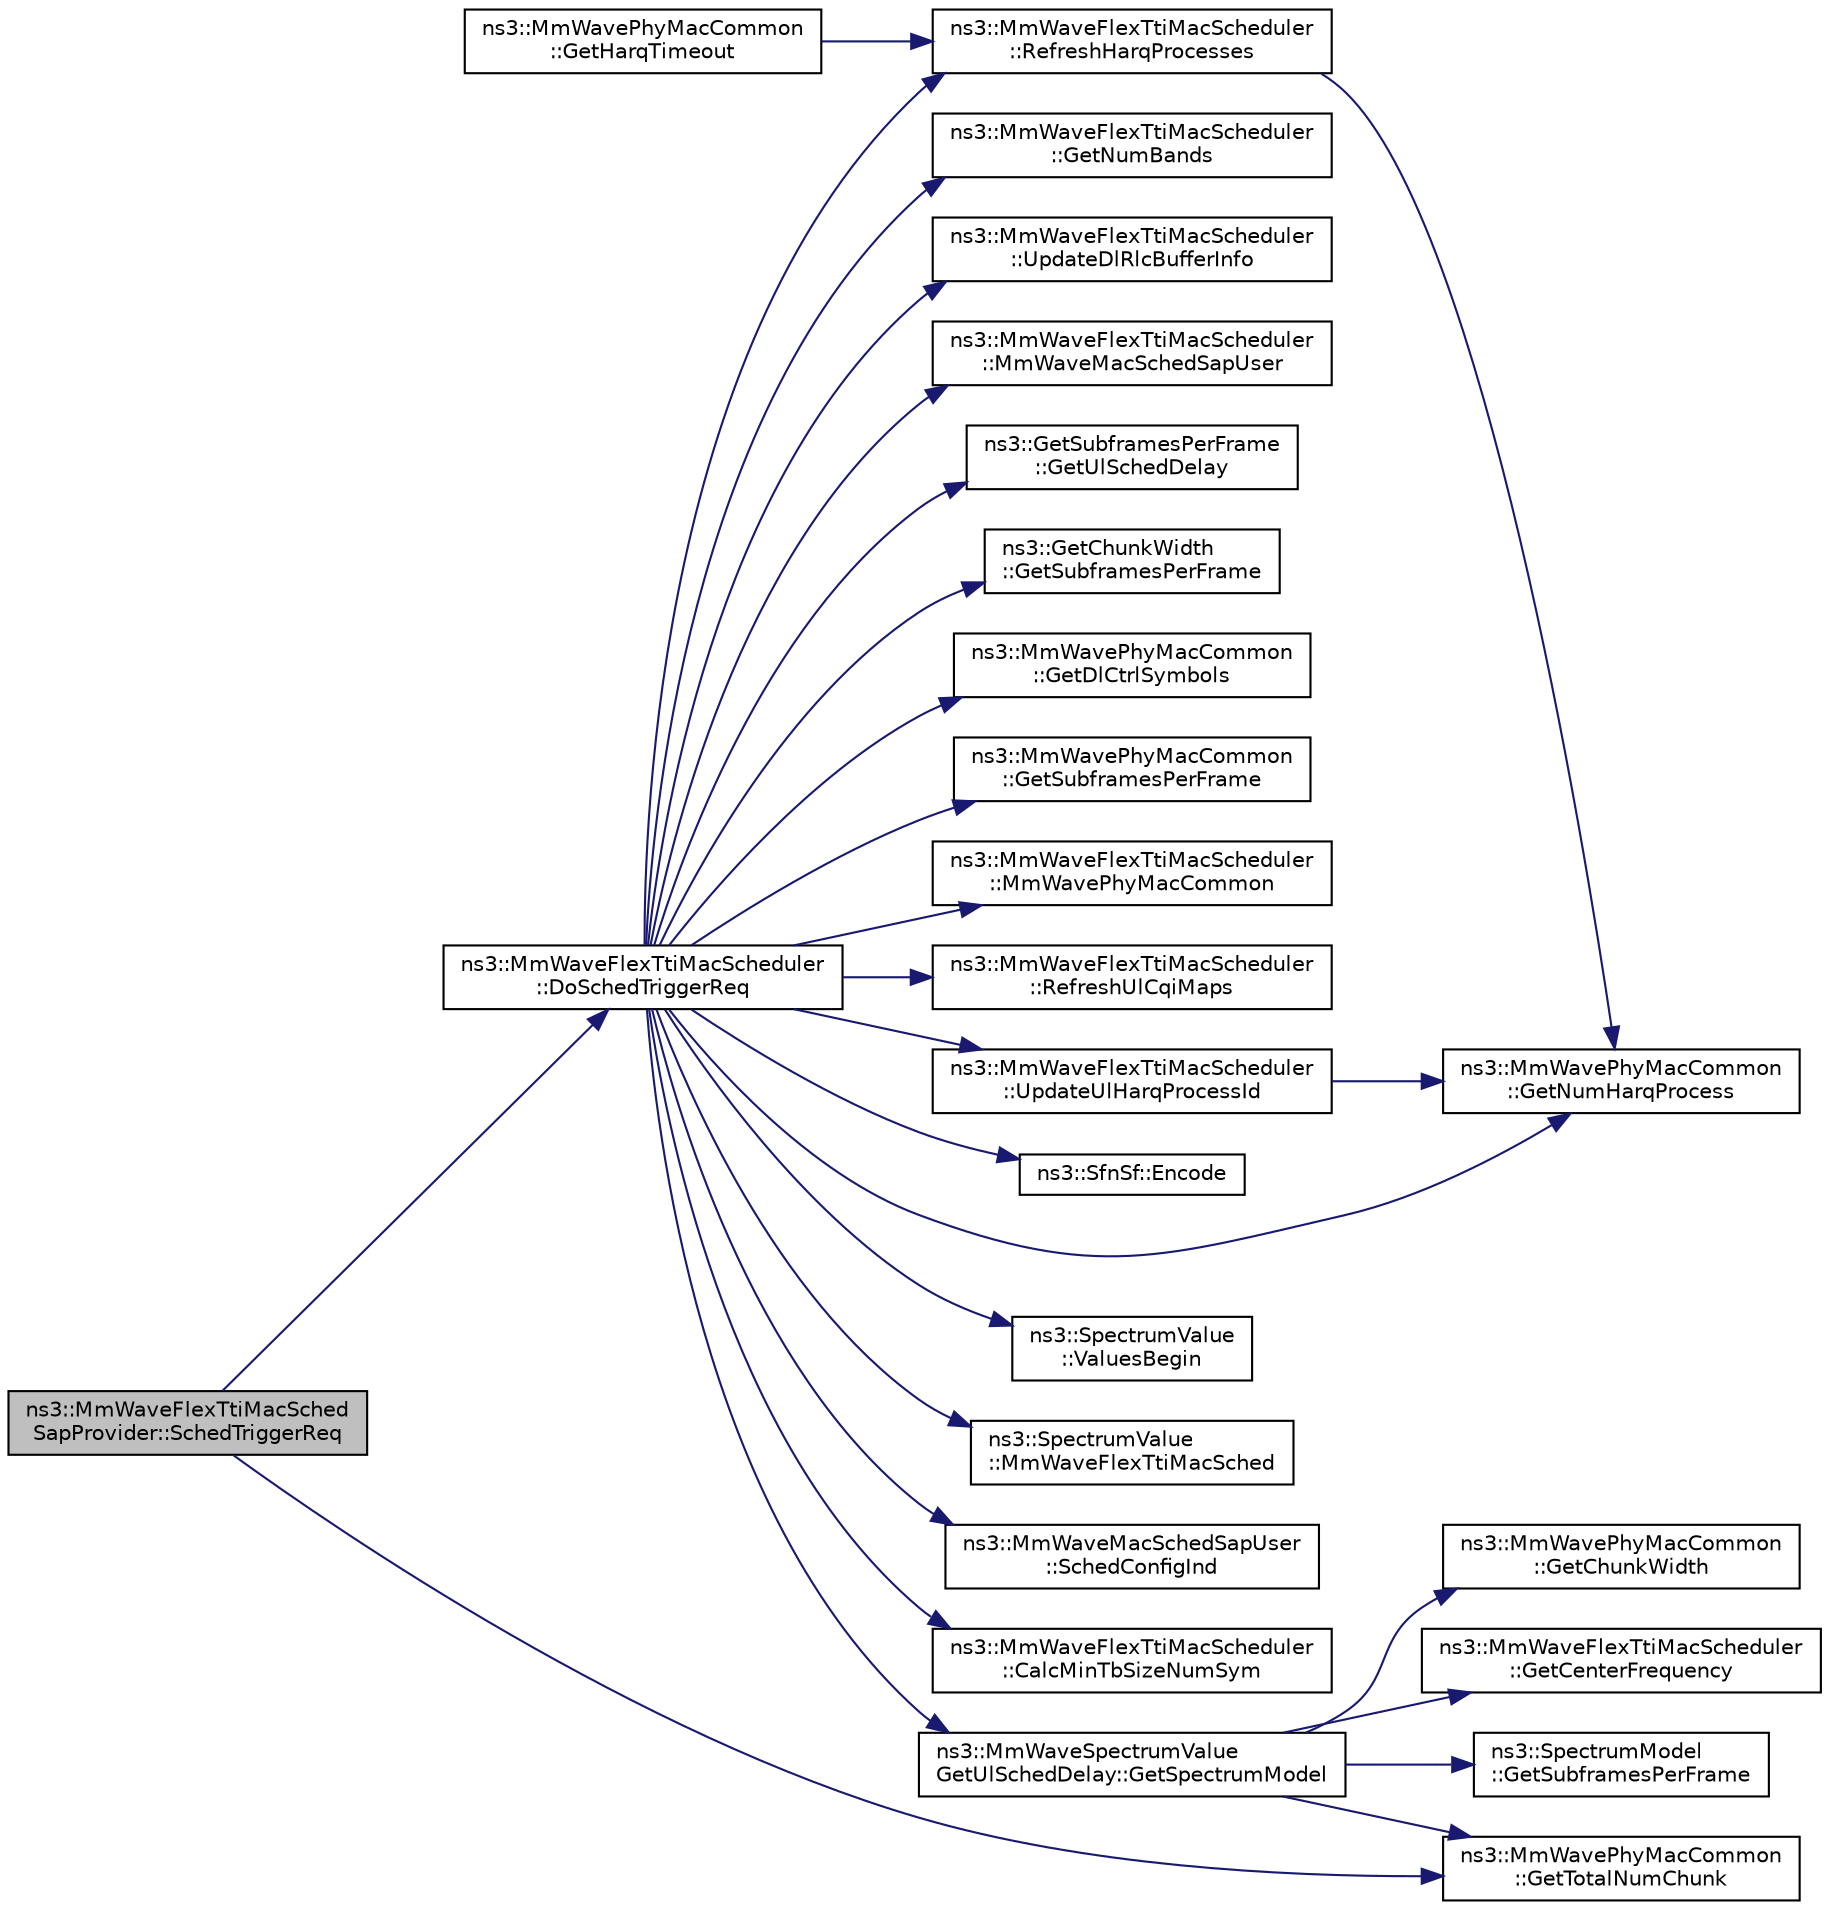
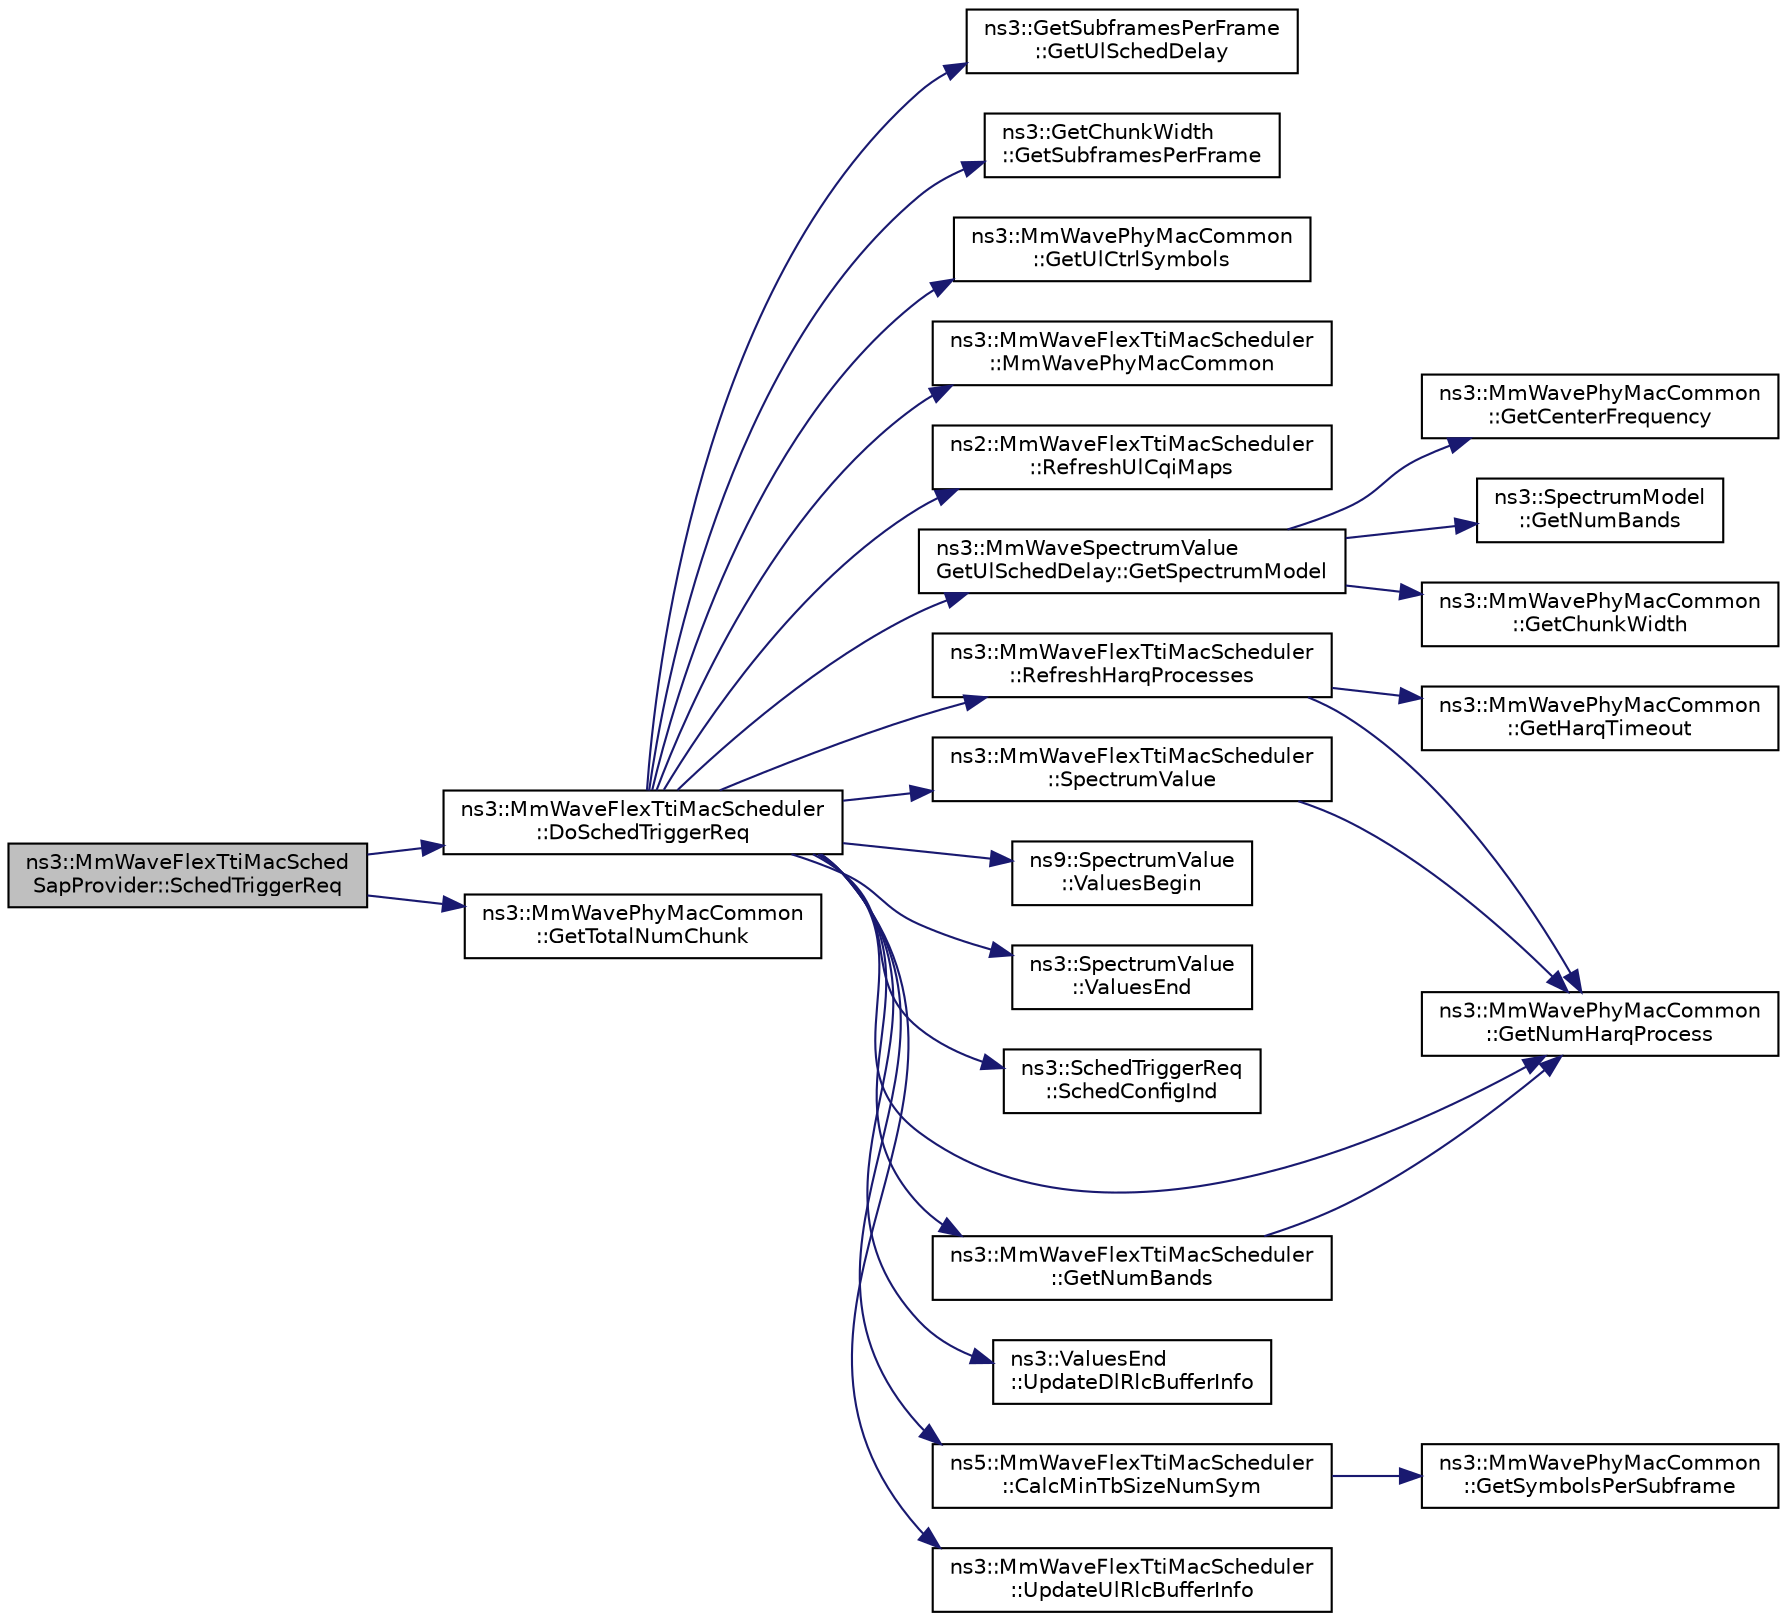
(866, 41) -> (1366, 692)
(1132, 249) -> (1132, 1372)
(1132, 353) -> (1132, 1580)
(1132, 665) -> none
(1132, 769) -> (1132, 249)
(1132, 977) -> (1132, 457)
(1132, 1081) -> (1132, 769)
none -> (1412, 1167)
(1132, 1175) -> none
(1132, 1349) -> (1132, 873)
(1132, 1453) -> (1132, 977)
none -> (1600, 1476)
(1132, 1557) -> (1132, 1081)
(1132, 1661) -> (1132, 1476)
(1621, 1661) -> (1600, 406)
(1621, 1765) -> (1600, 510)
(1366, 1814) -> none
